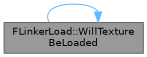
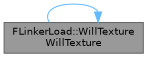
(74, 38) -> (74, 38)
